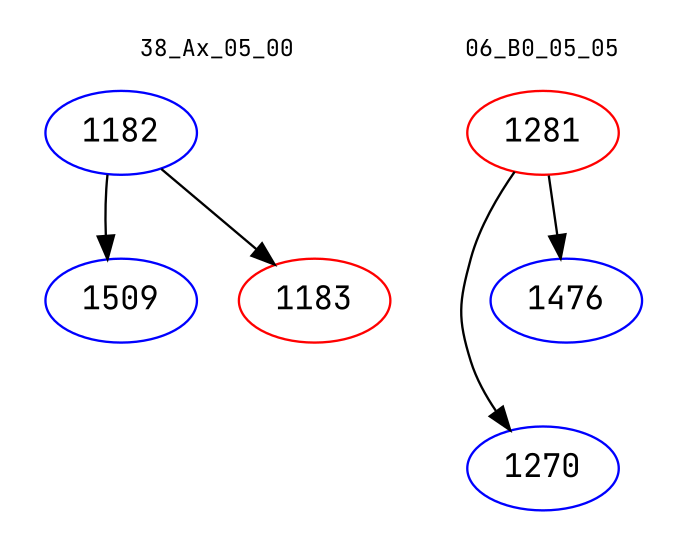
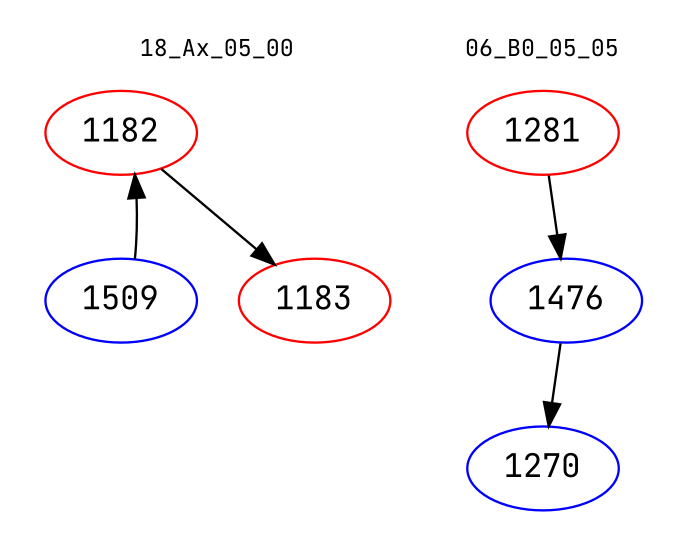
(218, 50) -> (218, 50)
(121, 133) -> (121, 133)
(106, 205) -> (137, 229)
(464, 289) -> (556, 373)
